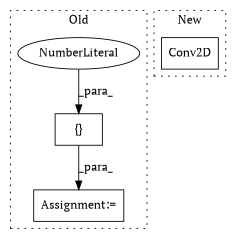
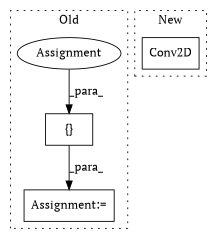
(79, 53) -> (69, 53)
